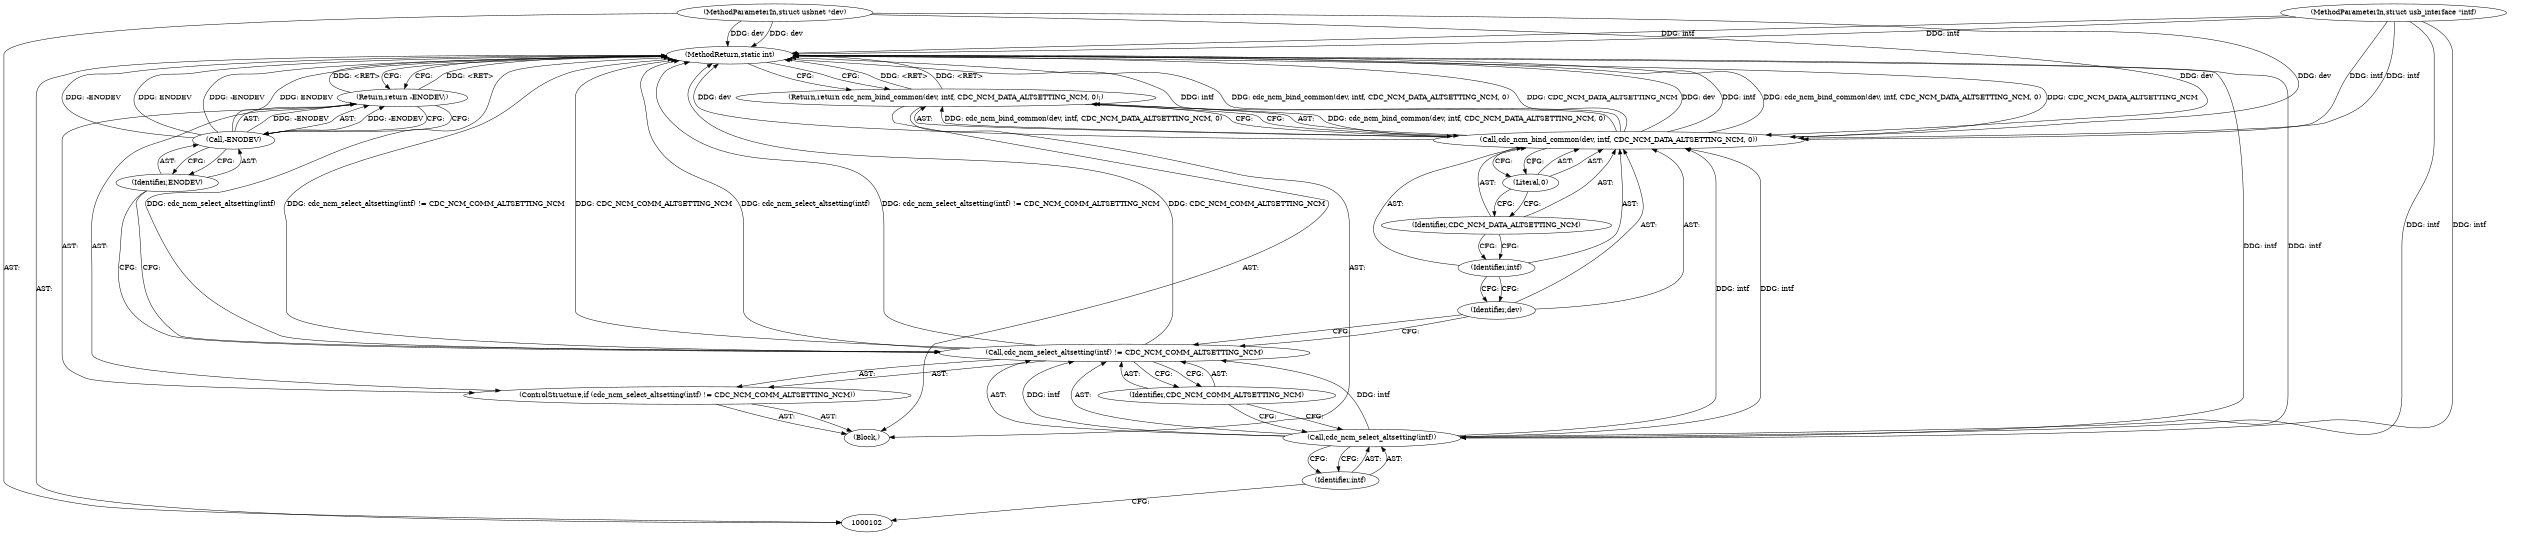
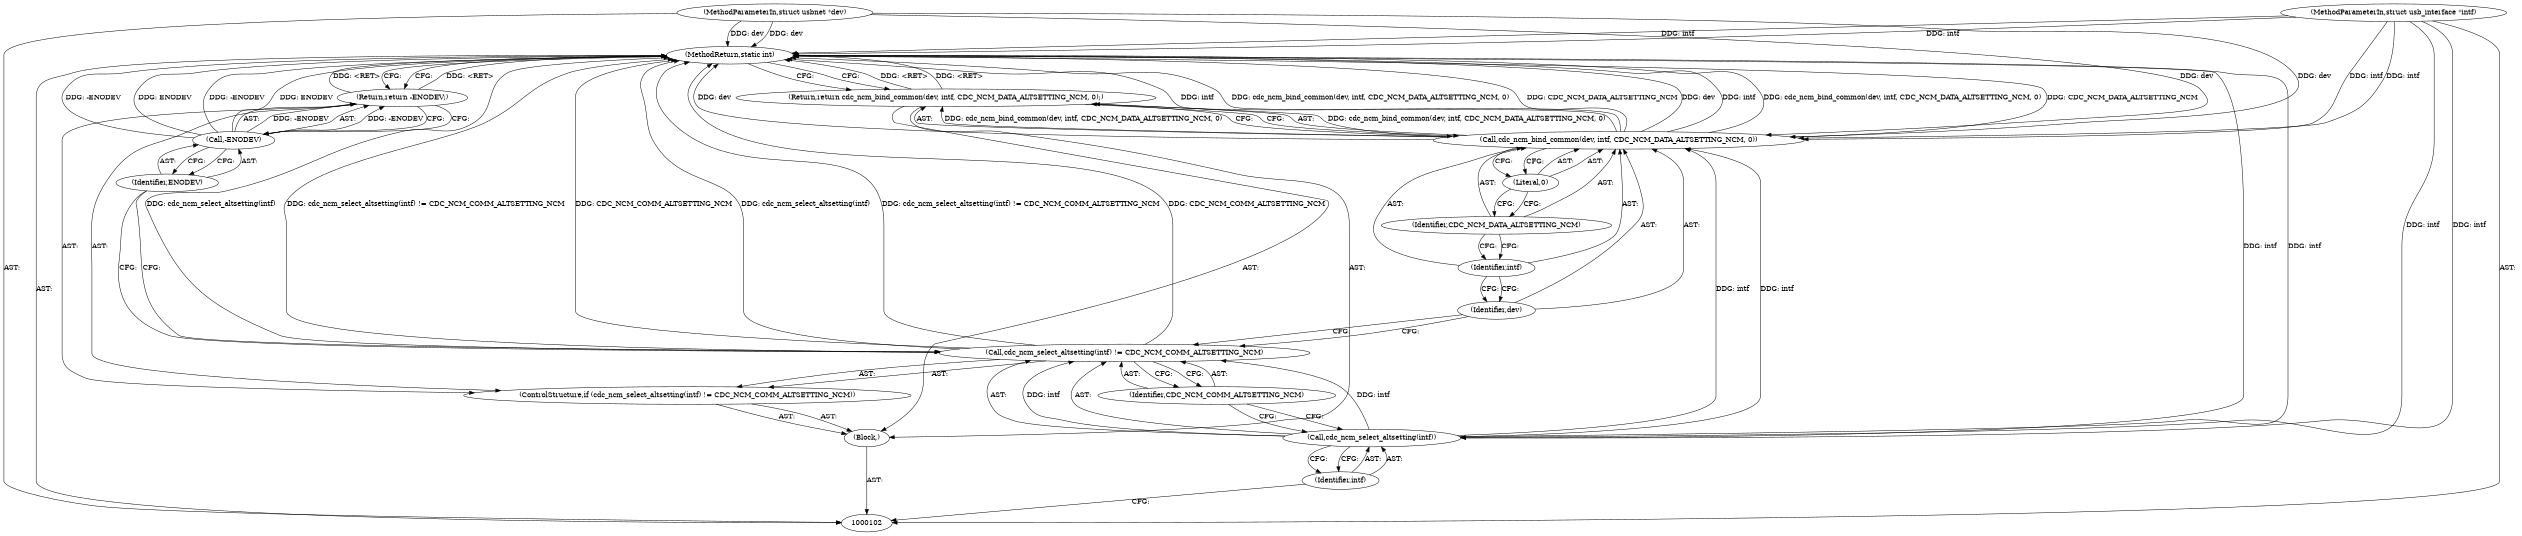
none -> (867, 478)
none -> (1952, 514)
